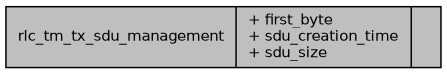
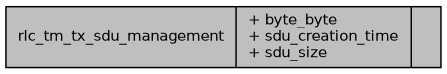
(291, 20) -> (293, 20)
